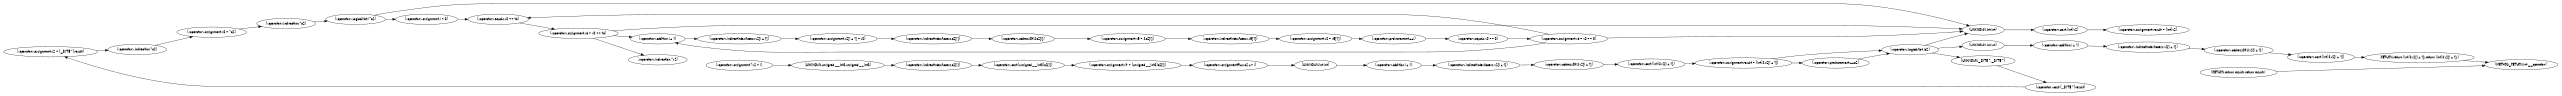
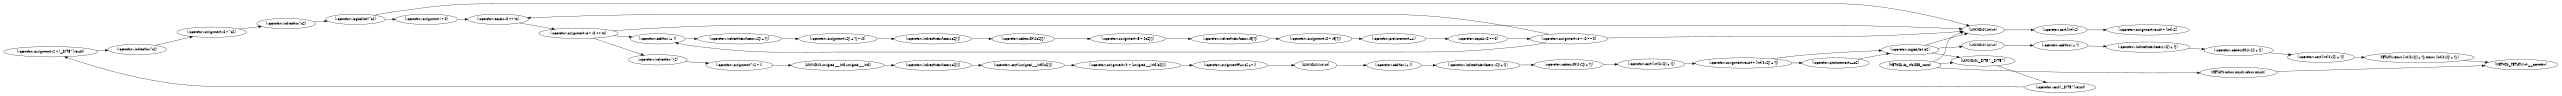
none -> (696, 62)
none -> (1910, 65)
